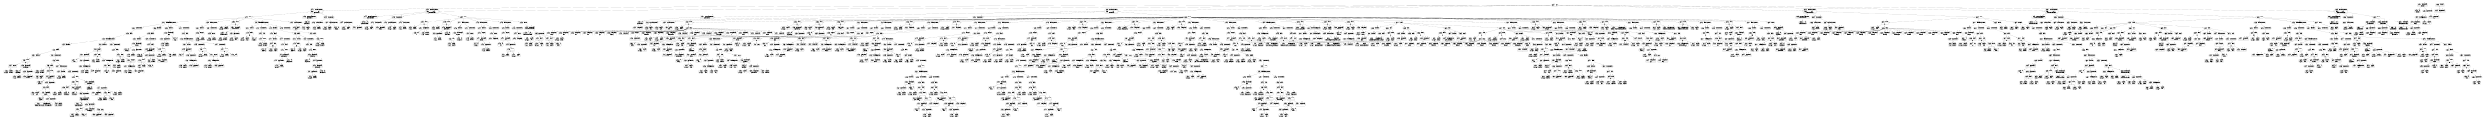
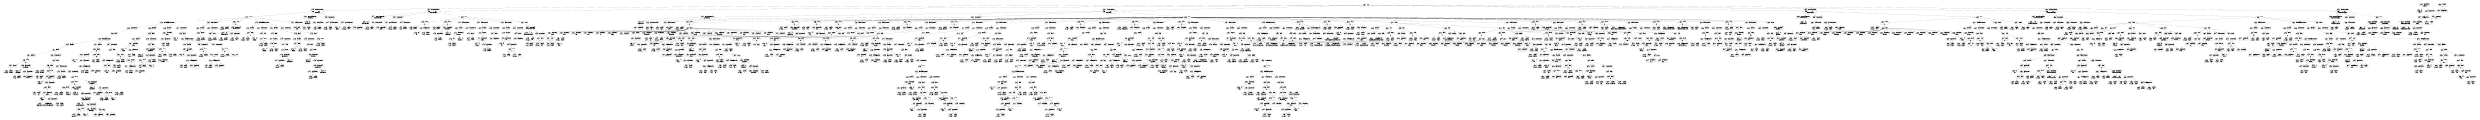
(1411, 34) -> none
